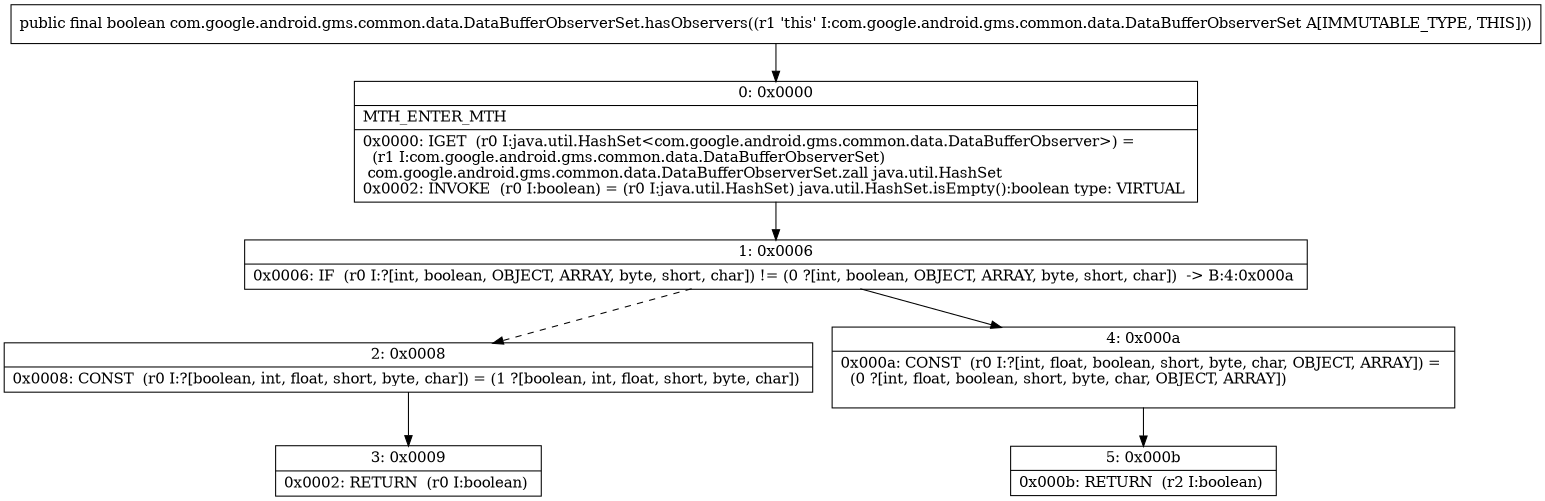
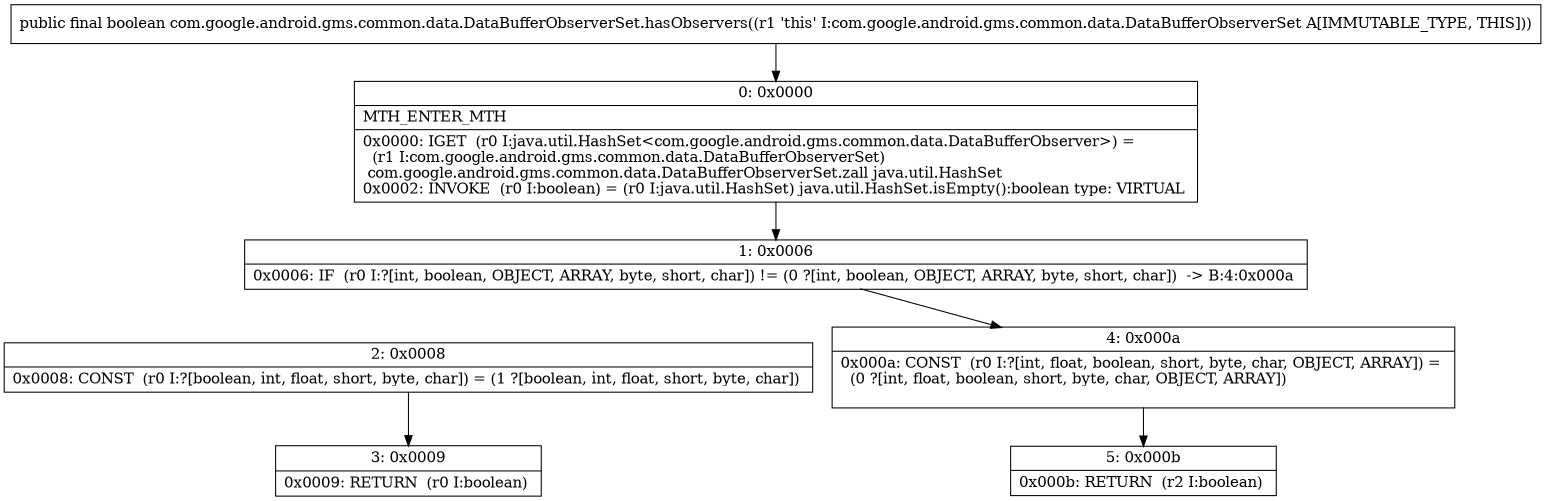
(597, 315) -> none
(408, 483) -> (408, 483)
